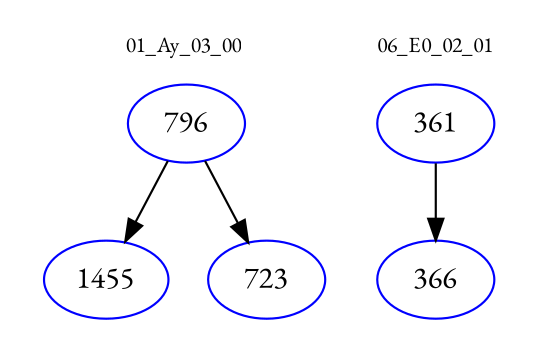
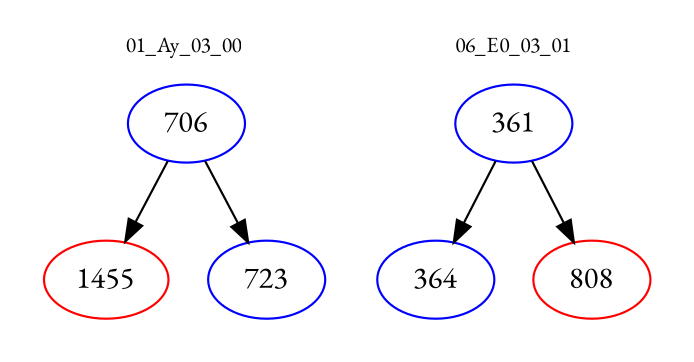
(436, 47) -> (514, 47)
(186, 124) -> (186, 124)
(106, 280) -> (106, 280)
(436, 280) -> (436, 280)
none -> (592, 280)
